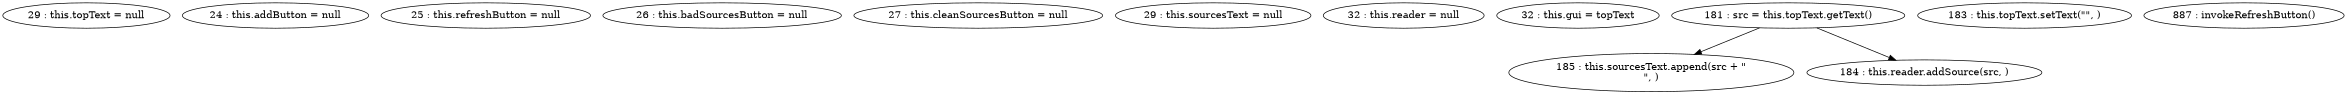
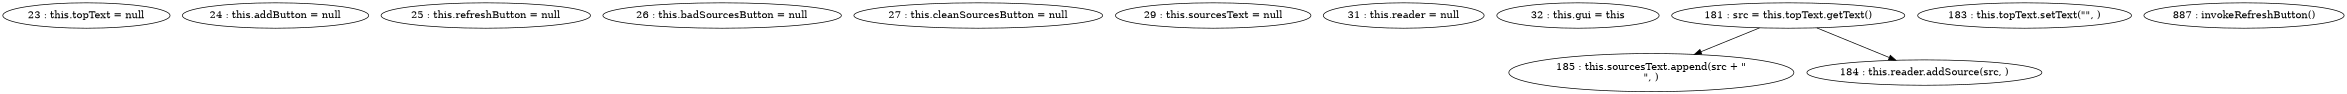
(86, 16) -> (86, 16)
(1404, 16) -> (1404, 16)
(1578, 16) -> (1578, 16)
